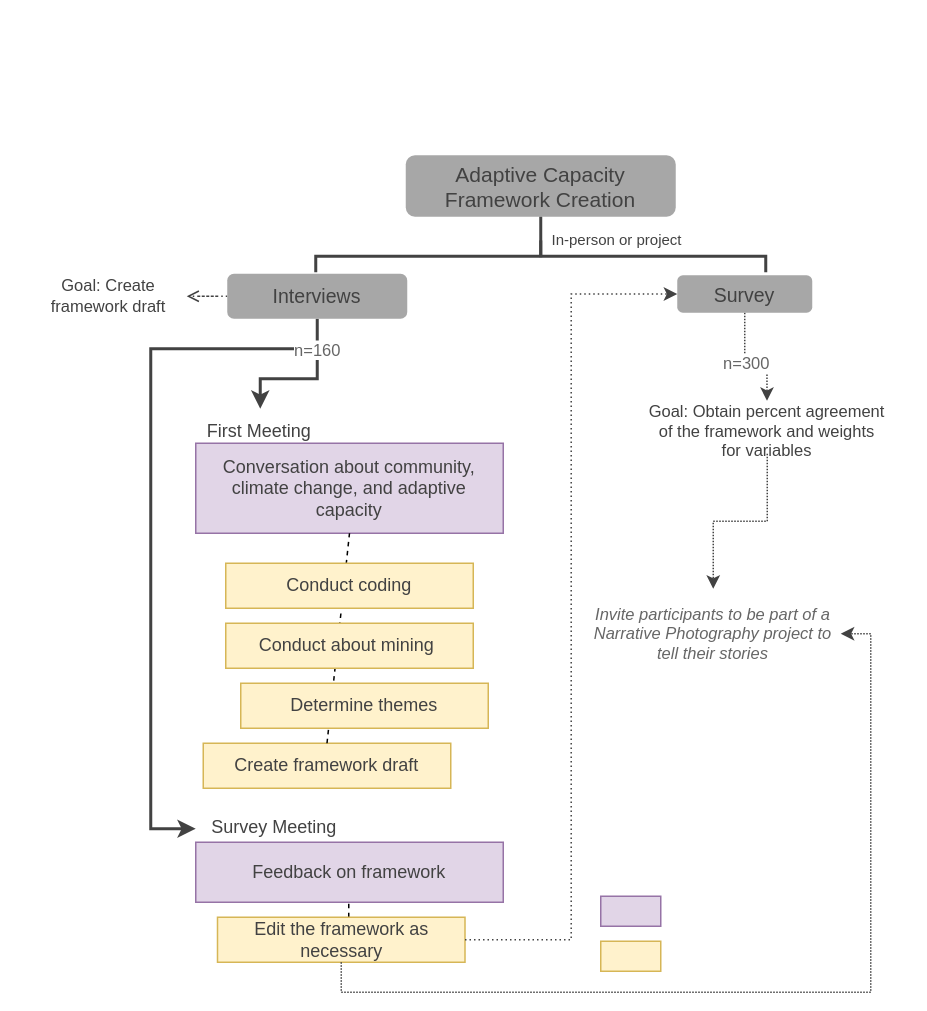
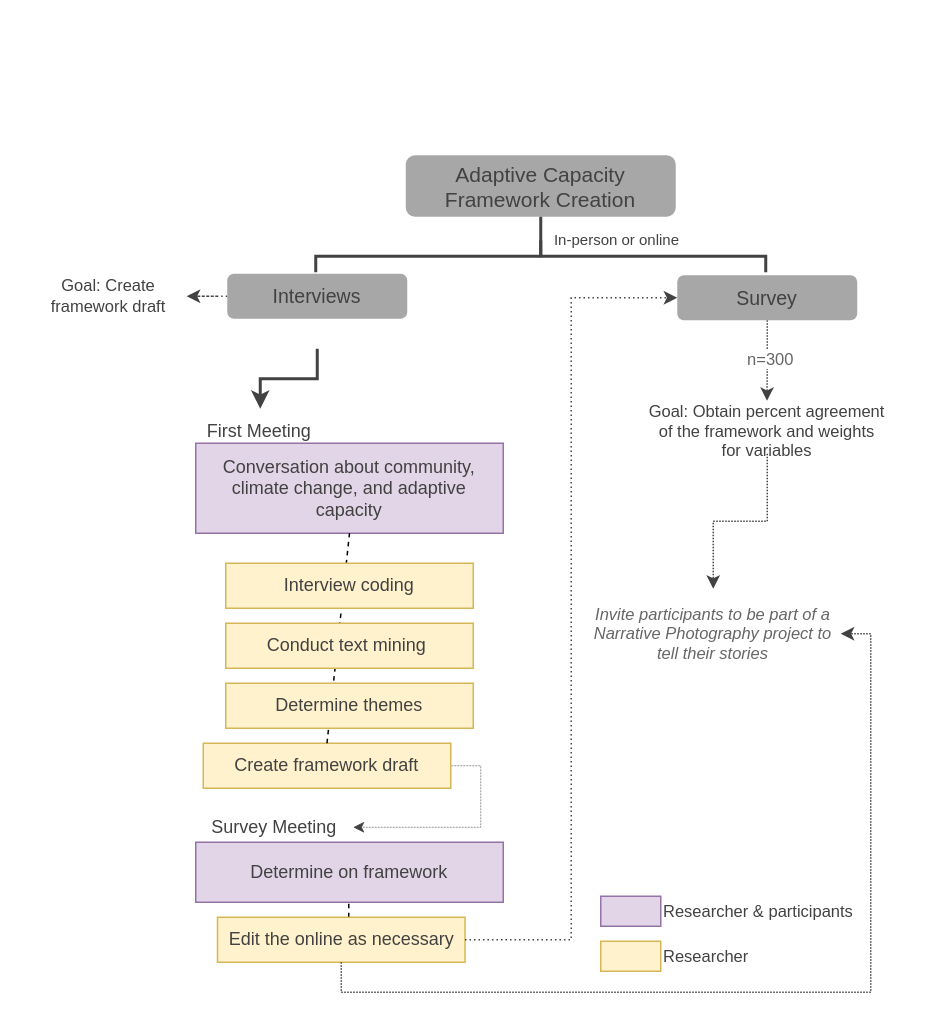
(617, 239) -> (617, 239)
(745, 294) -> (767, 298)
(195, 296) -> (198, 296)
(151, 507) -> none
(350, 586) -> (350, 586)
(350, 646) -> (350, 646)
(365, 706) -> (350, 706)
none -> (363, 827)
(350, 872) -> (350, 872)
none -> (777, 911)
(342, 940) -> (342, 940)
none -> (778, 956)
